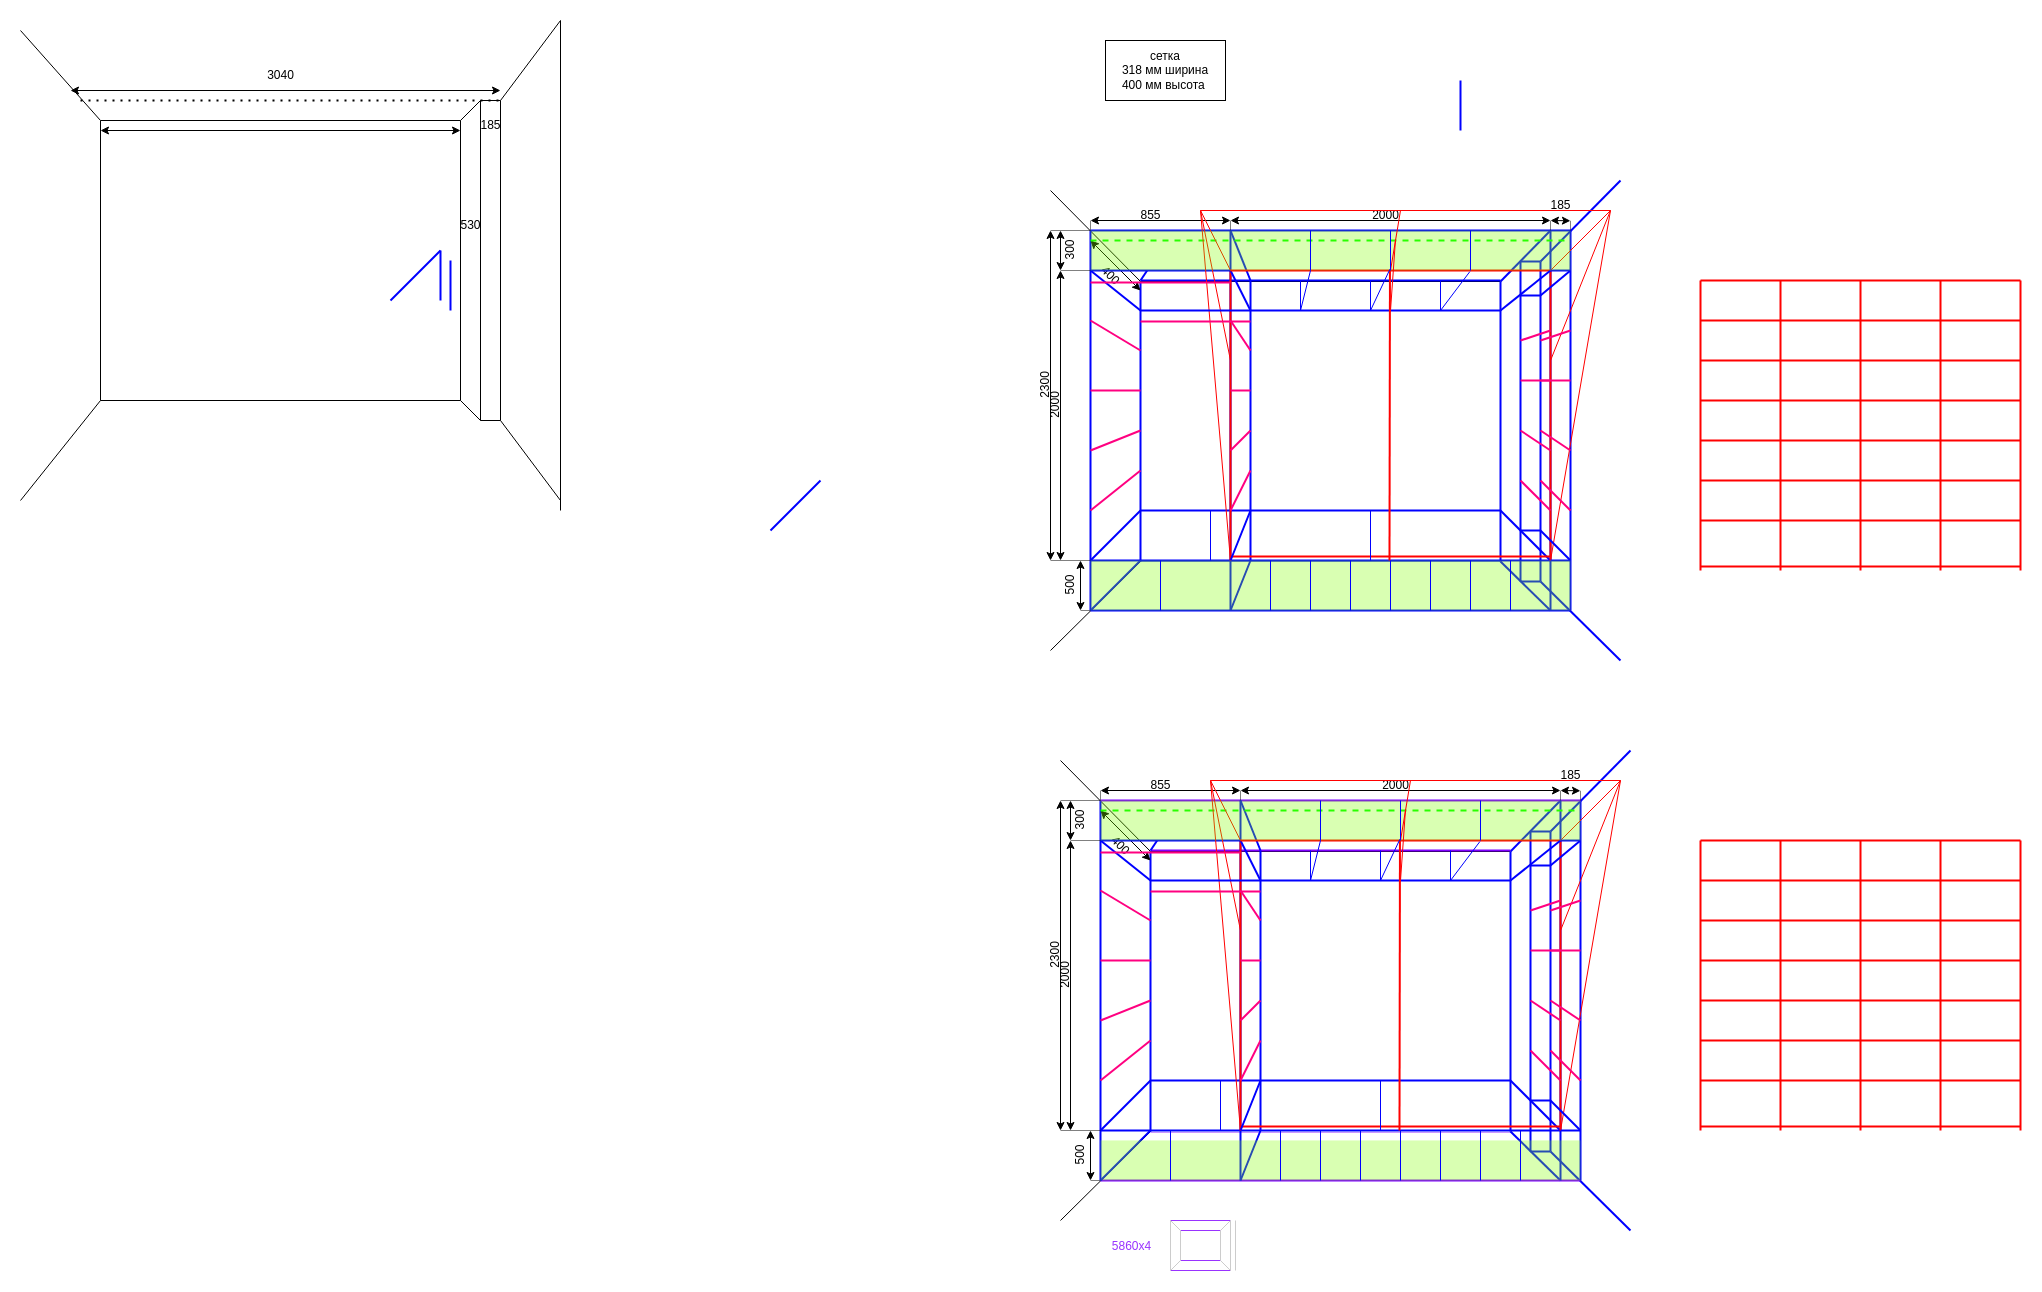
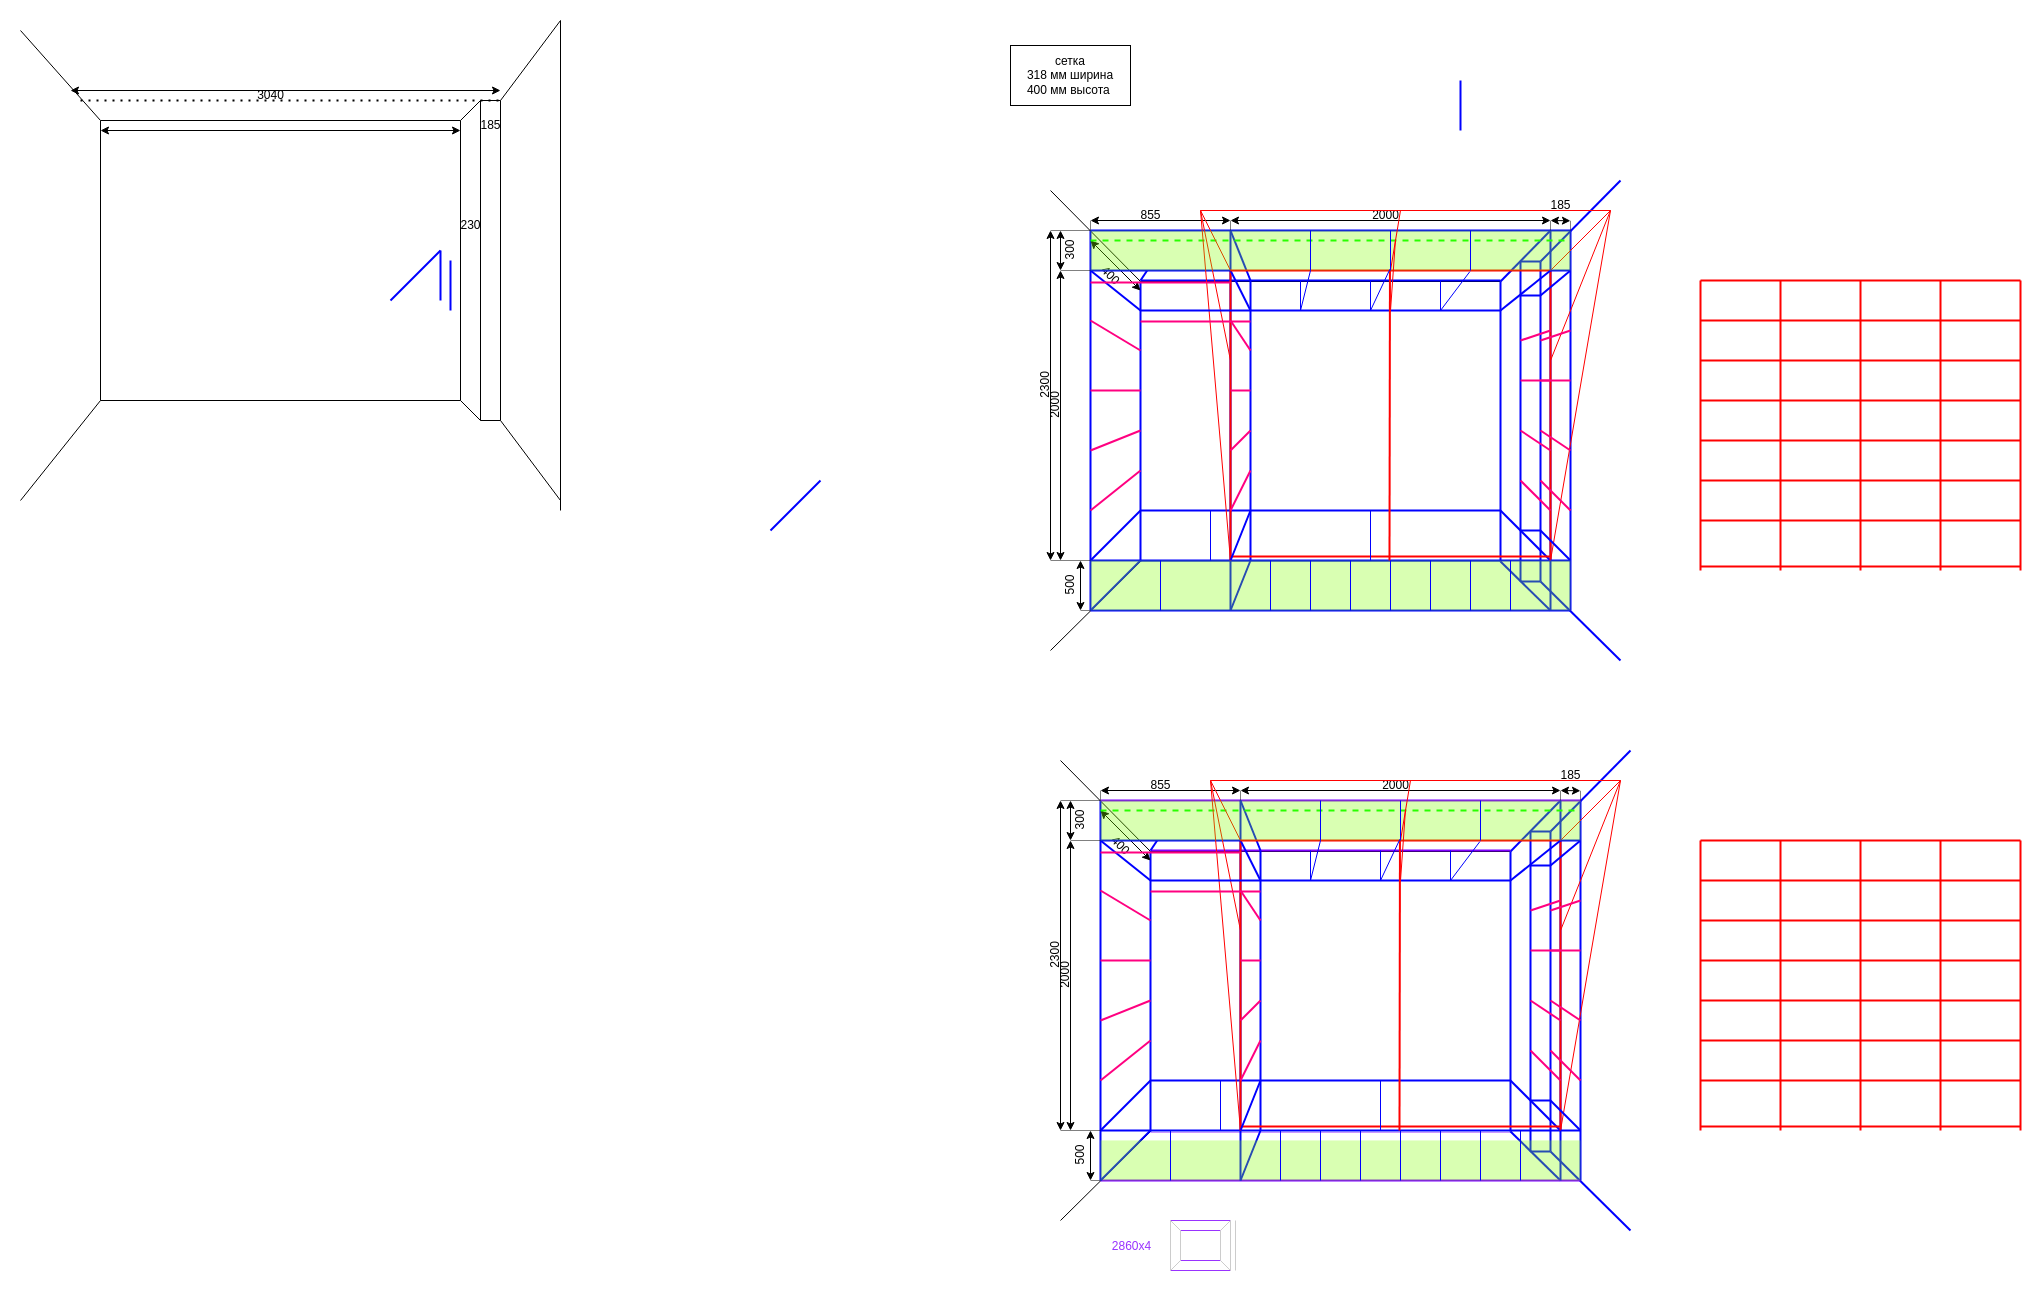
(1166, 71) -> (1071, 76)
(281, 76) -> (271, 96)
(471, 226) -> (471, 226)
(1132, 1247) -> (1132, 1247)
